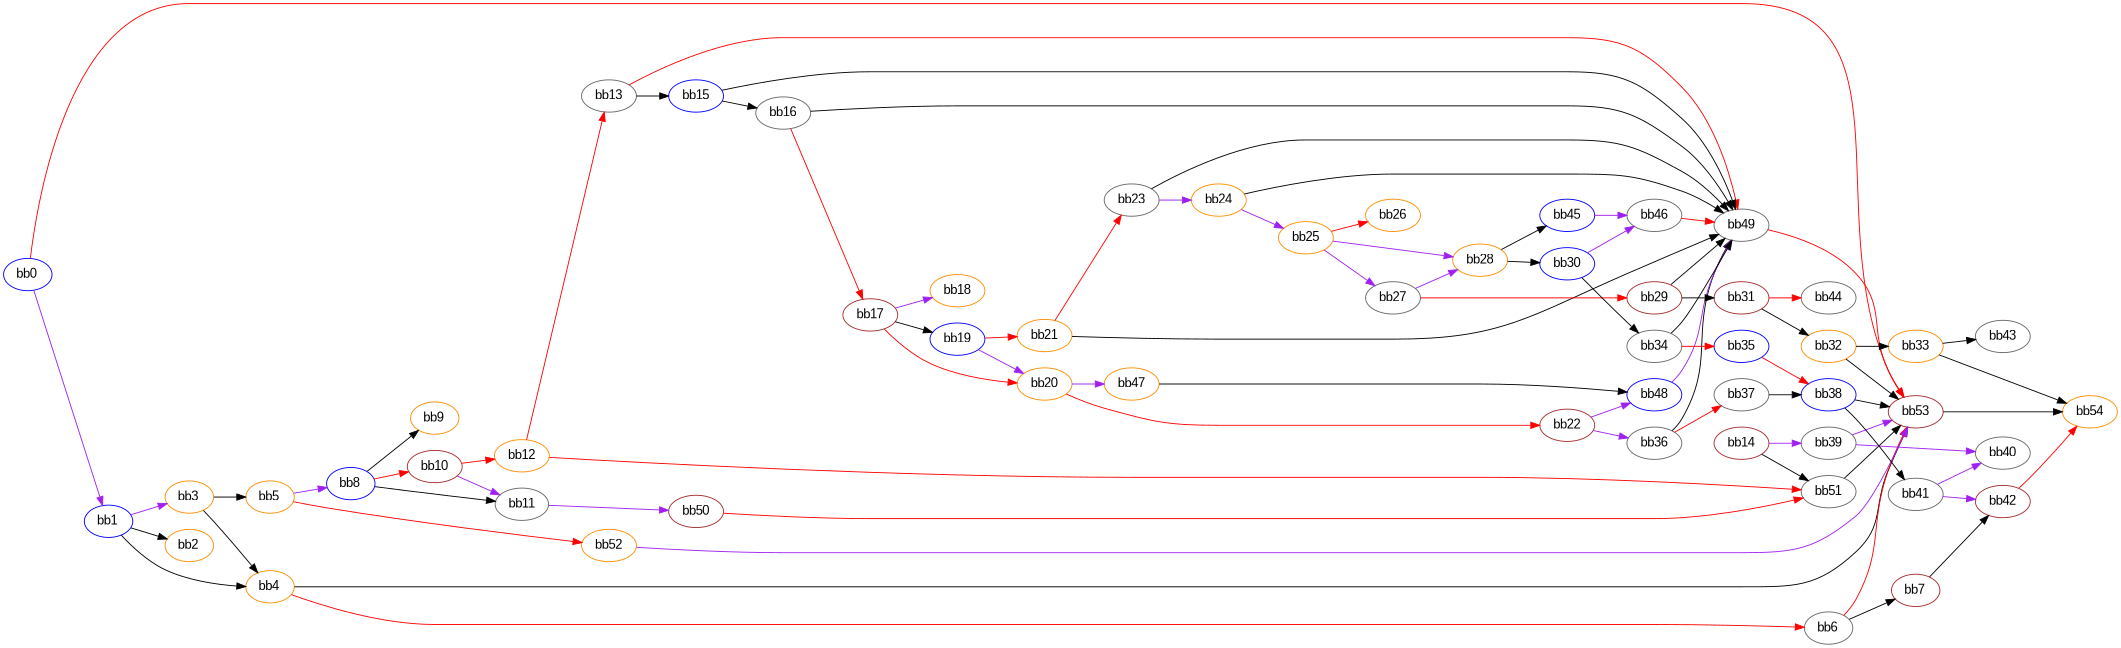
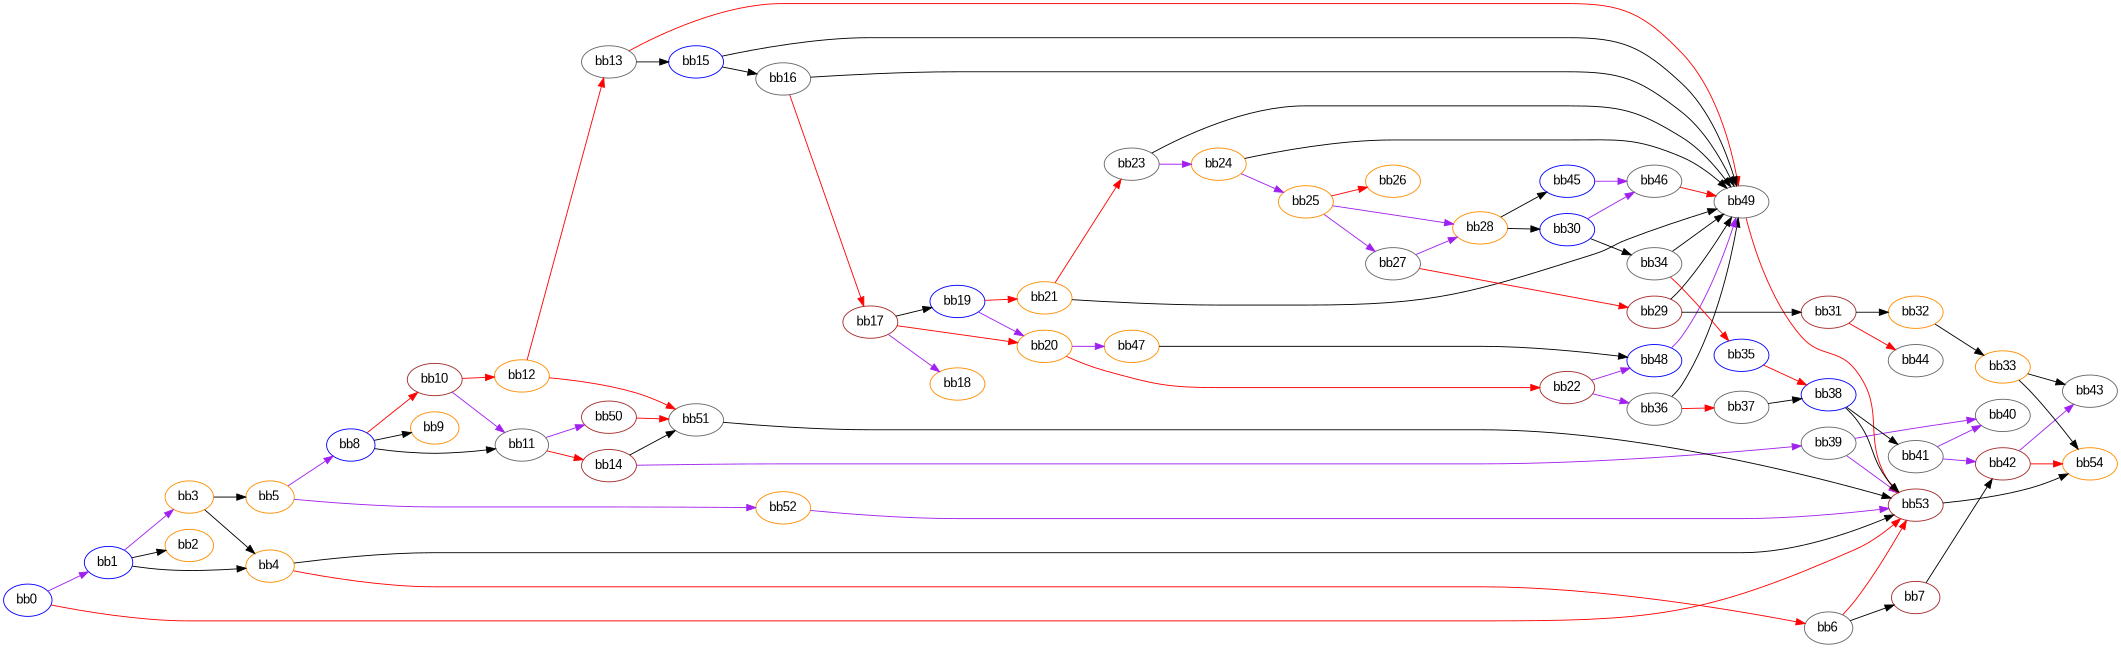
(1869, 376) -> none
none -> (2043, 430)
none -> (561, 454)
(433, 524) -> (520, 507)
